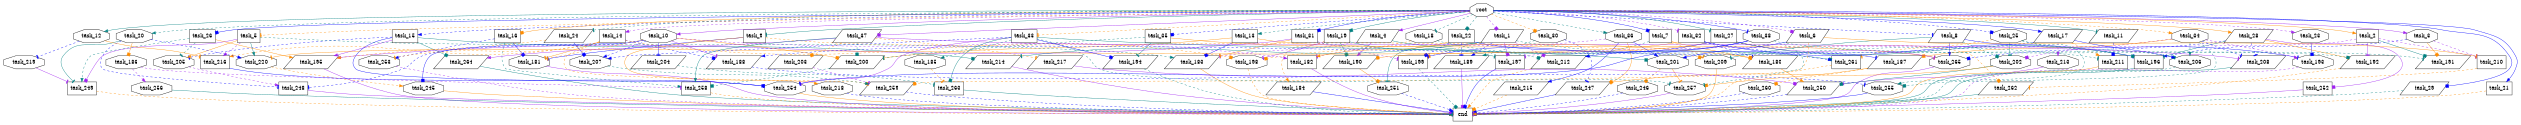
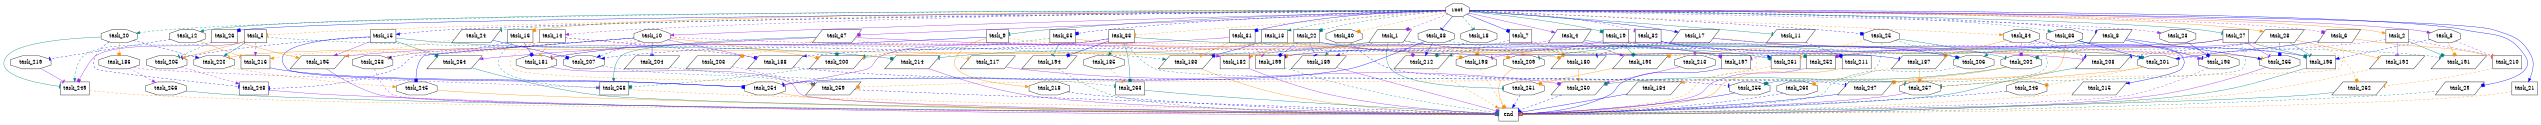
(1832, 53) -> (1529, 50)
